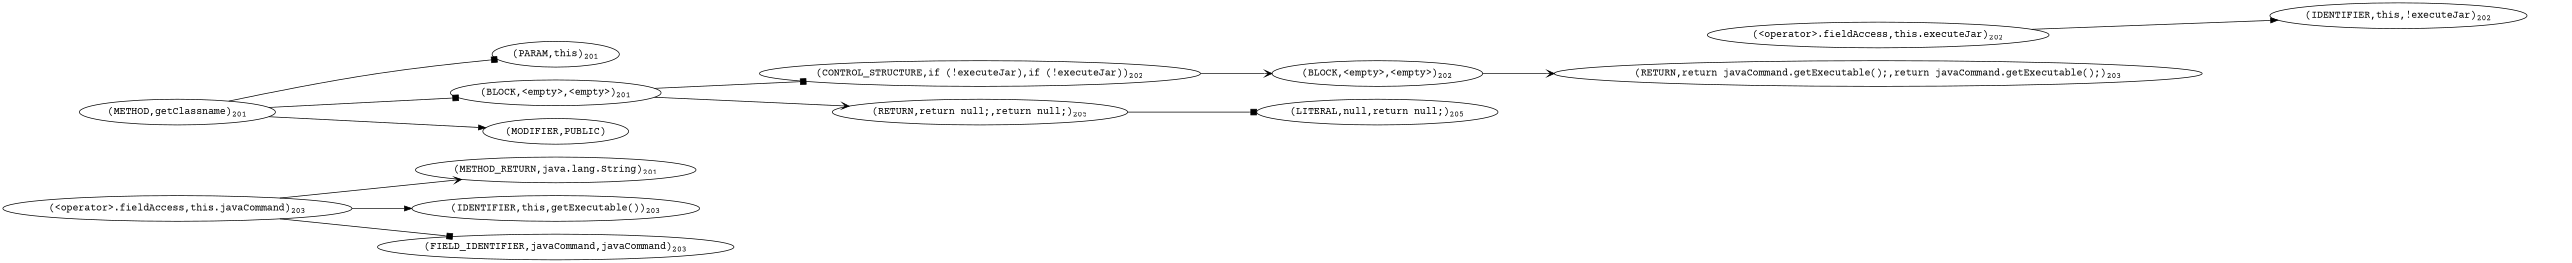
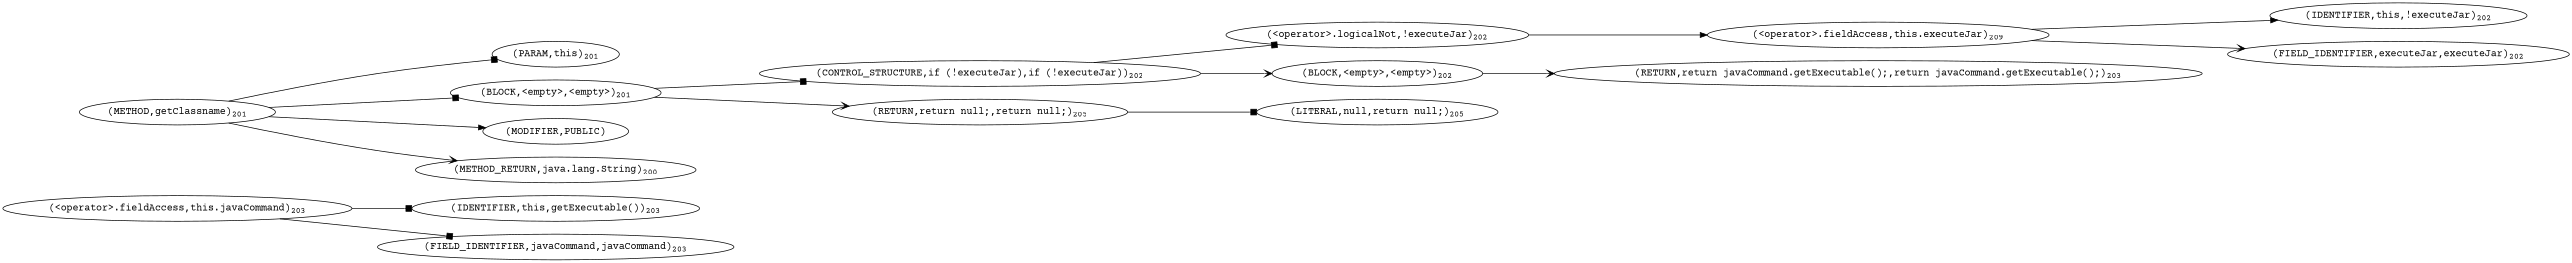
(1996, 34) -> (1996, 34)
none -> (1377, 35)
none -> (2398, 54)
(650, 169) -> (650, 169)
(367, 189) -> (339, 144)
(378, 208) -> (378, 208)
